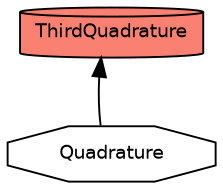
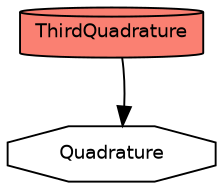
(99, 101) -> (124, 82)
